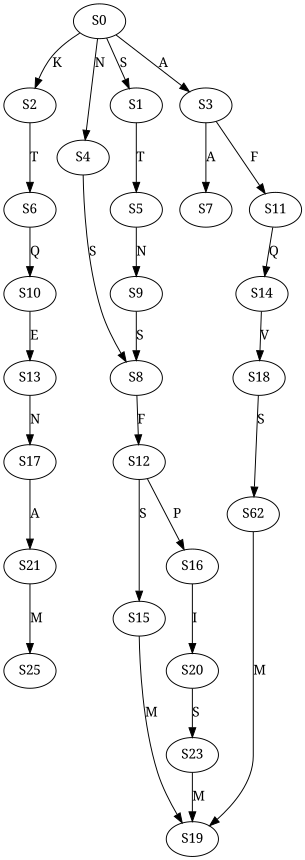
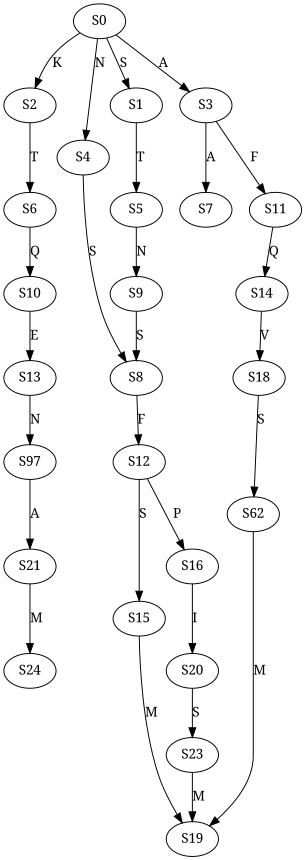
(30, 462) -> (30, 462)
(30, 671) -> (30, 671)
